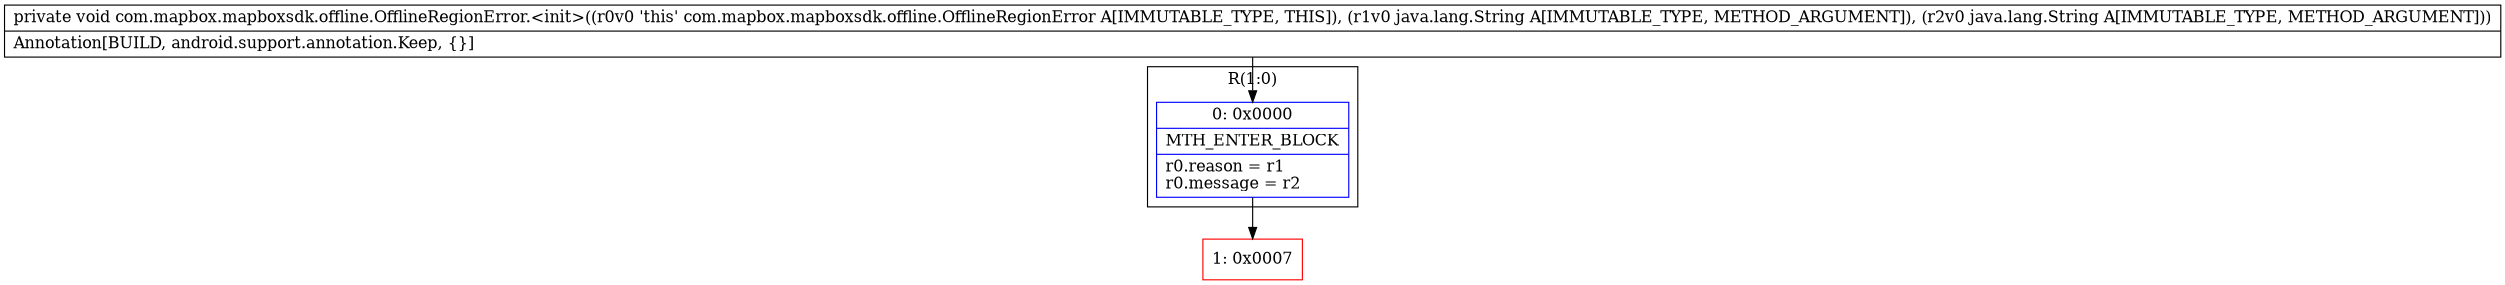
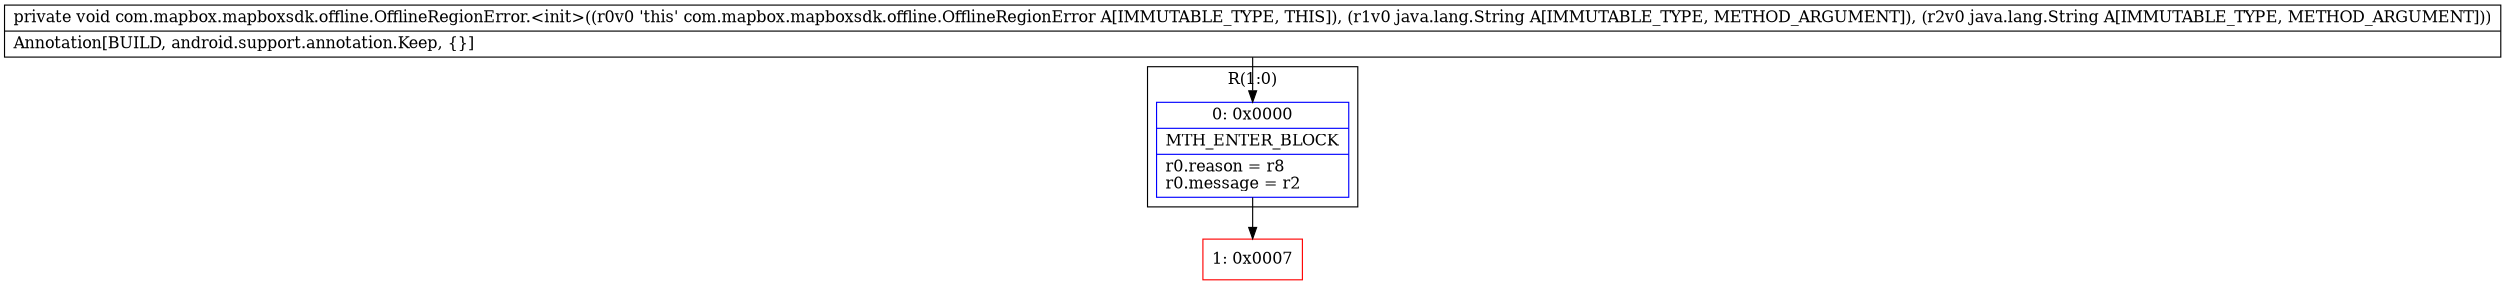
(1226, 167) -> (1226, 167)
